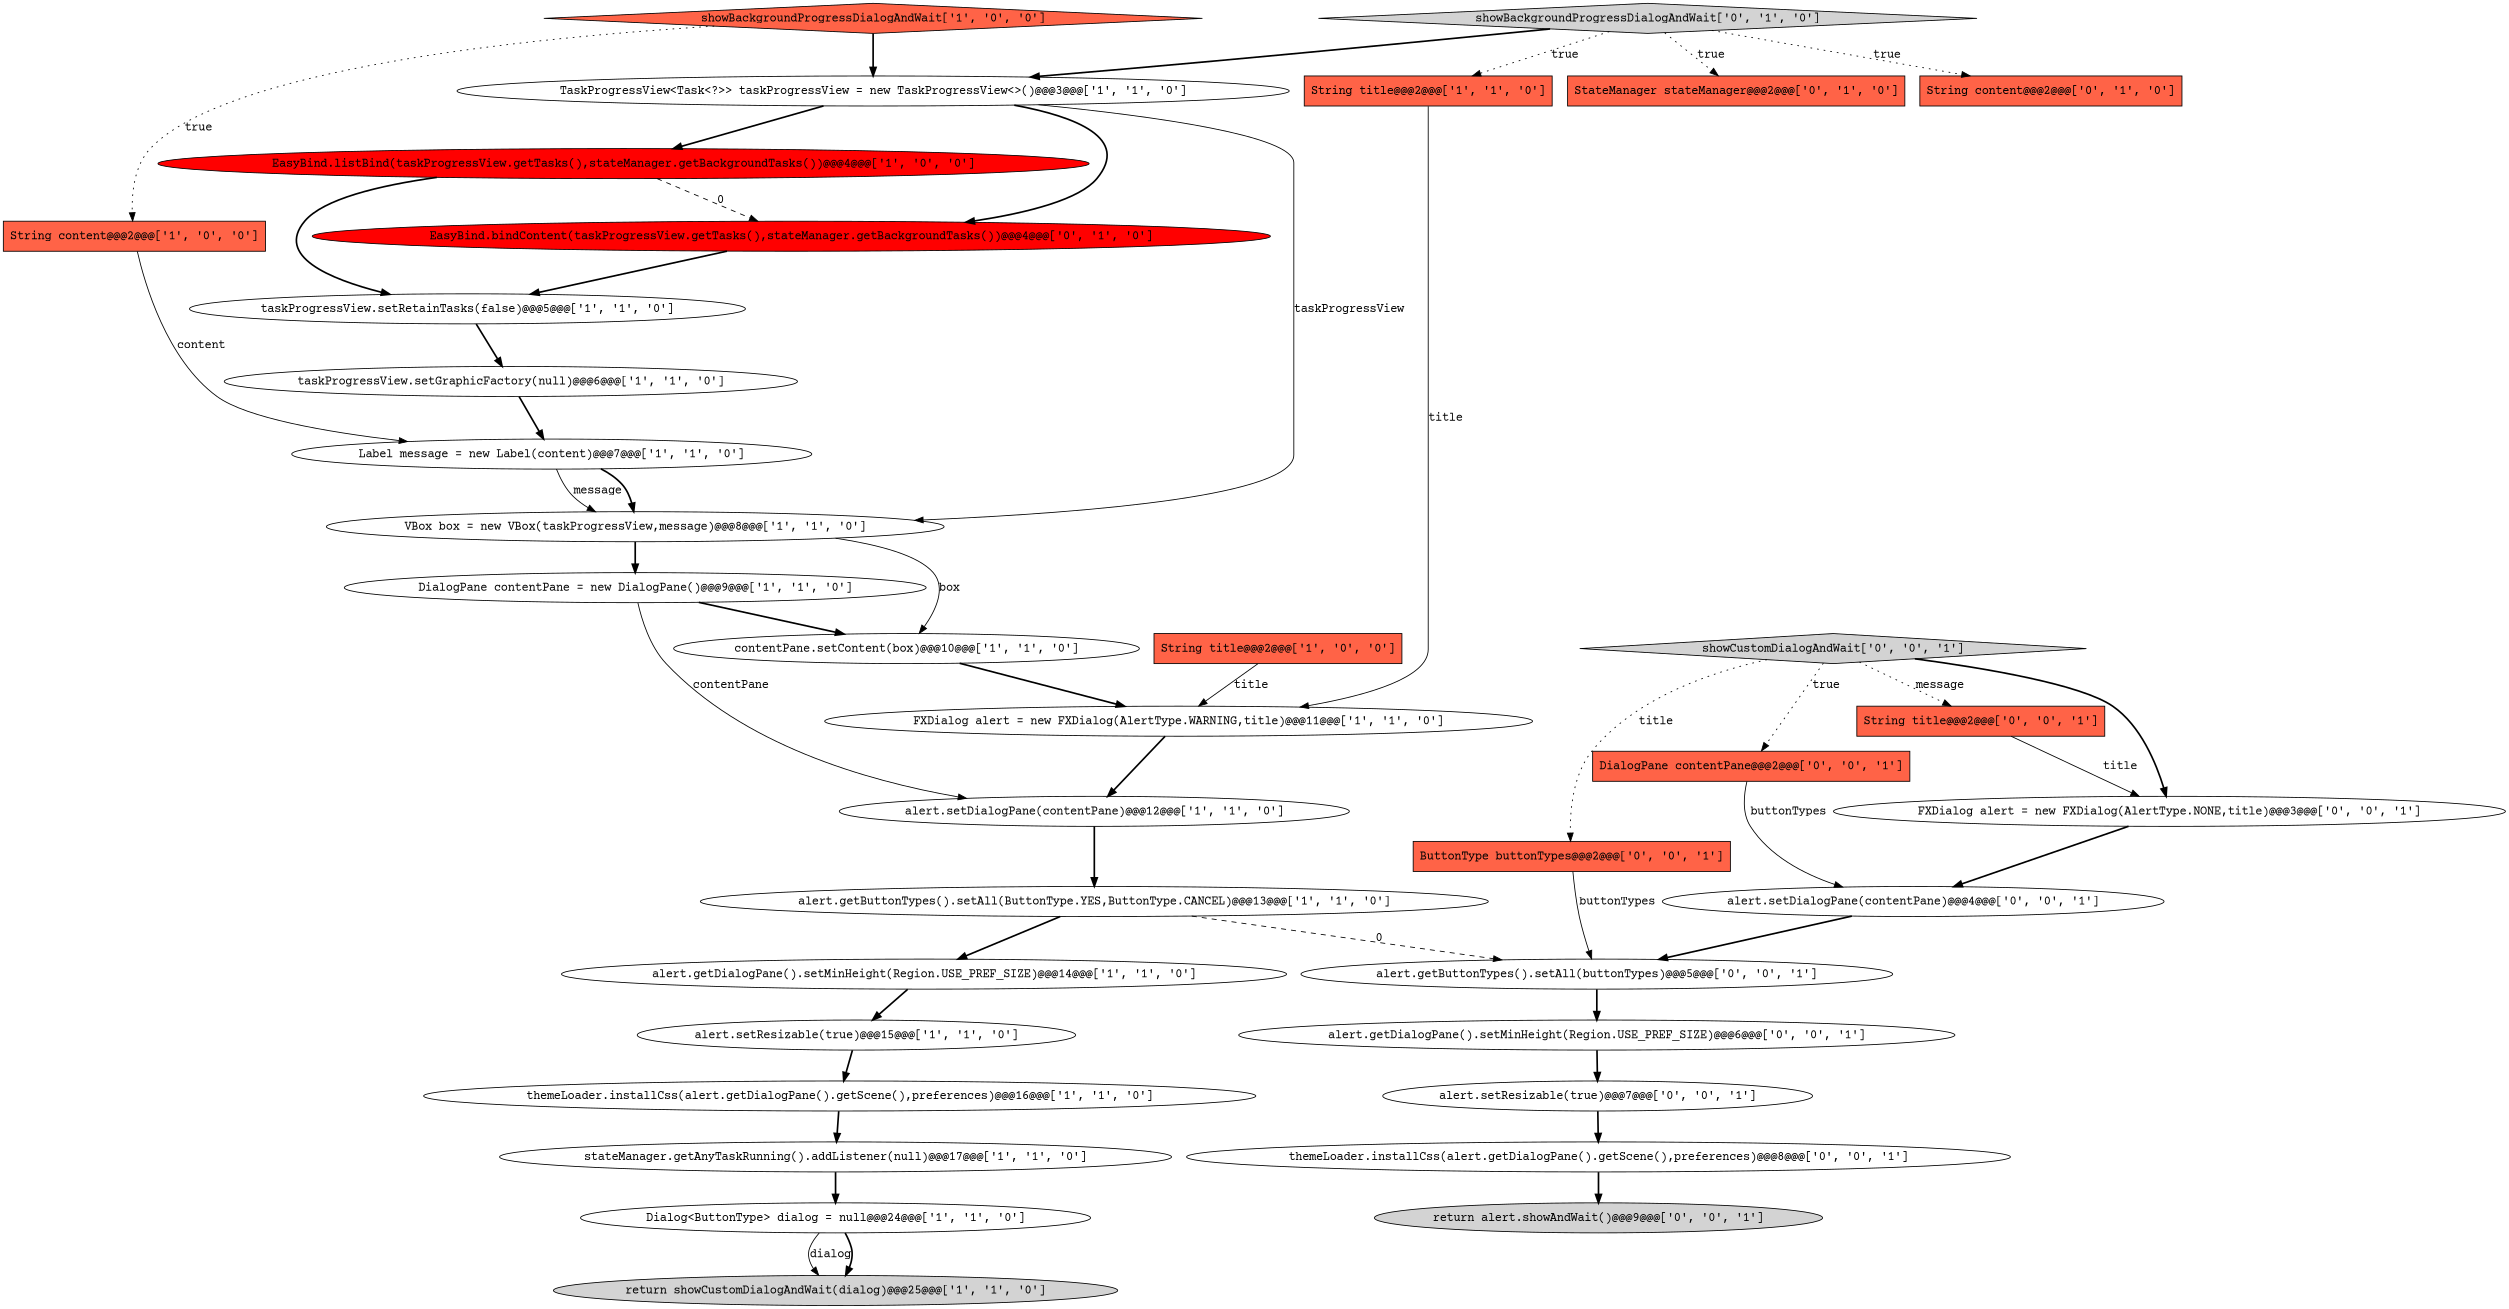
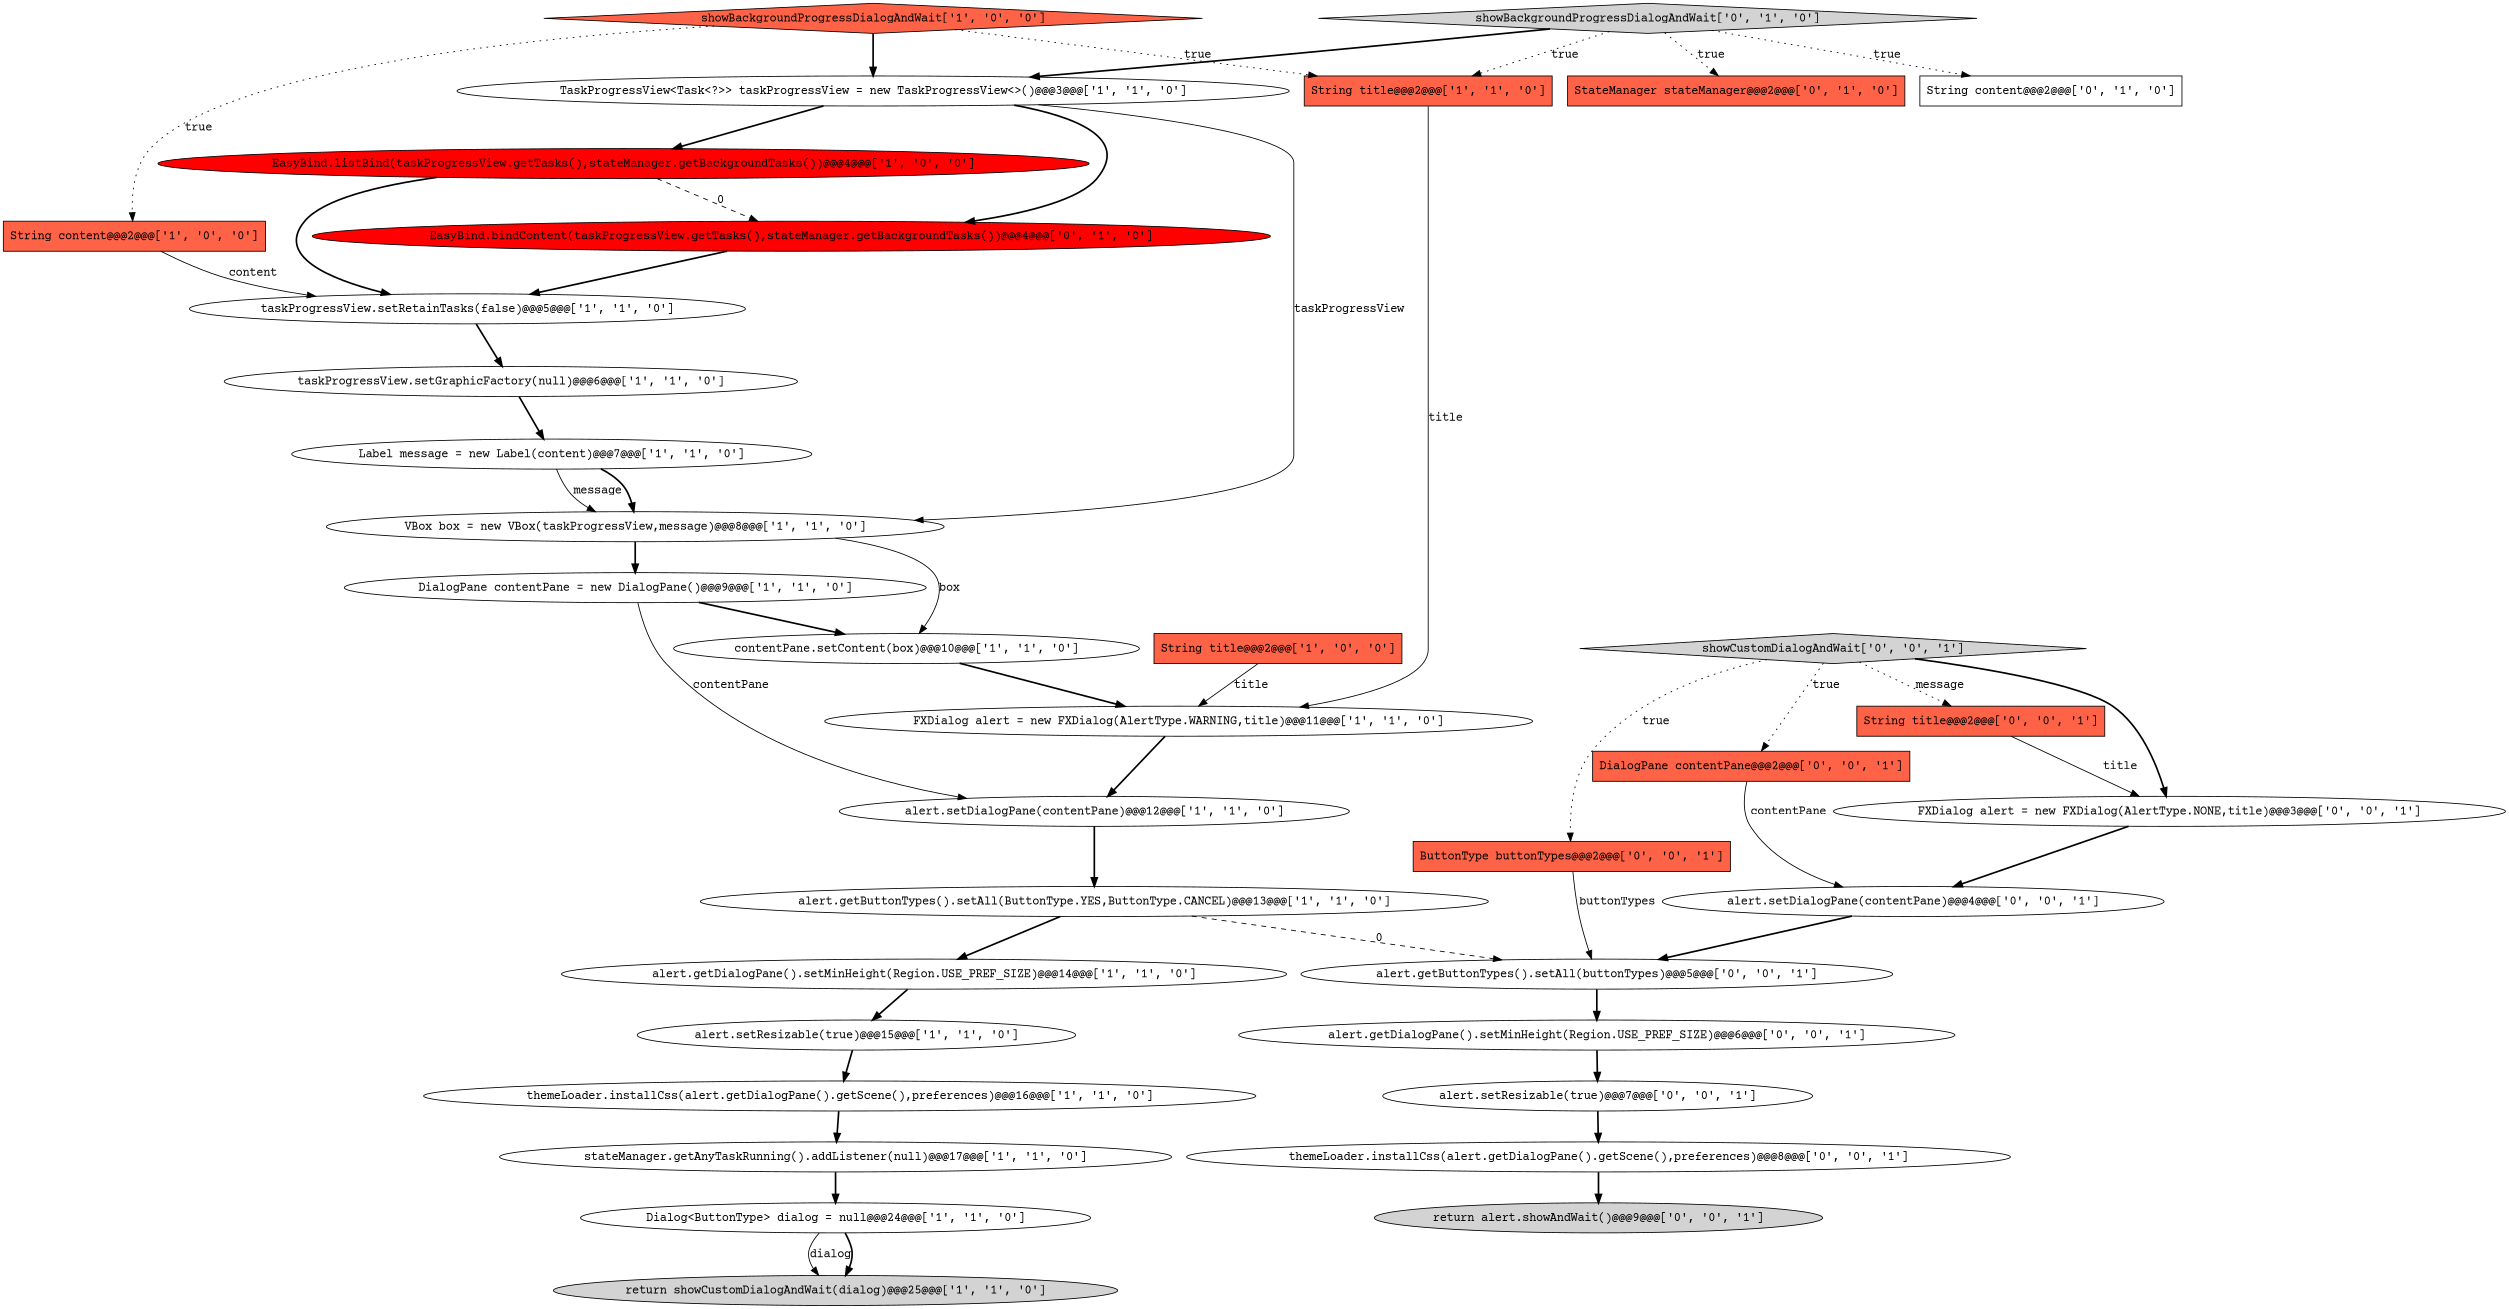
none -> (1132, 52)
(2051, 91) -> (2051, 91)
(226, 401) -> (232, 280)
(1656, 721) -> (1656, 721)
(1788, 811) -> (1788, 811)
